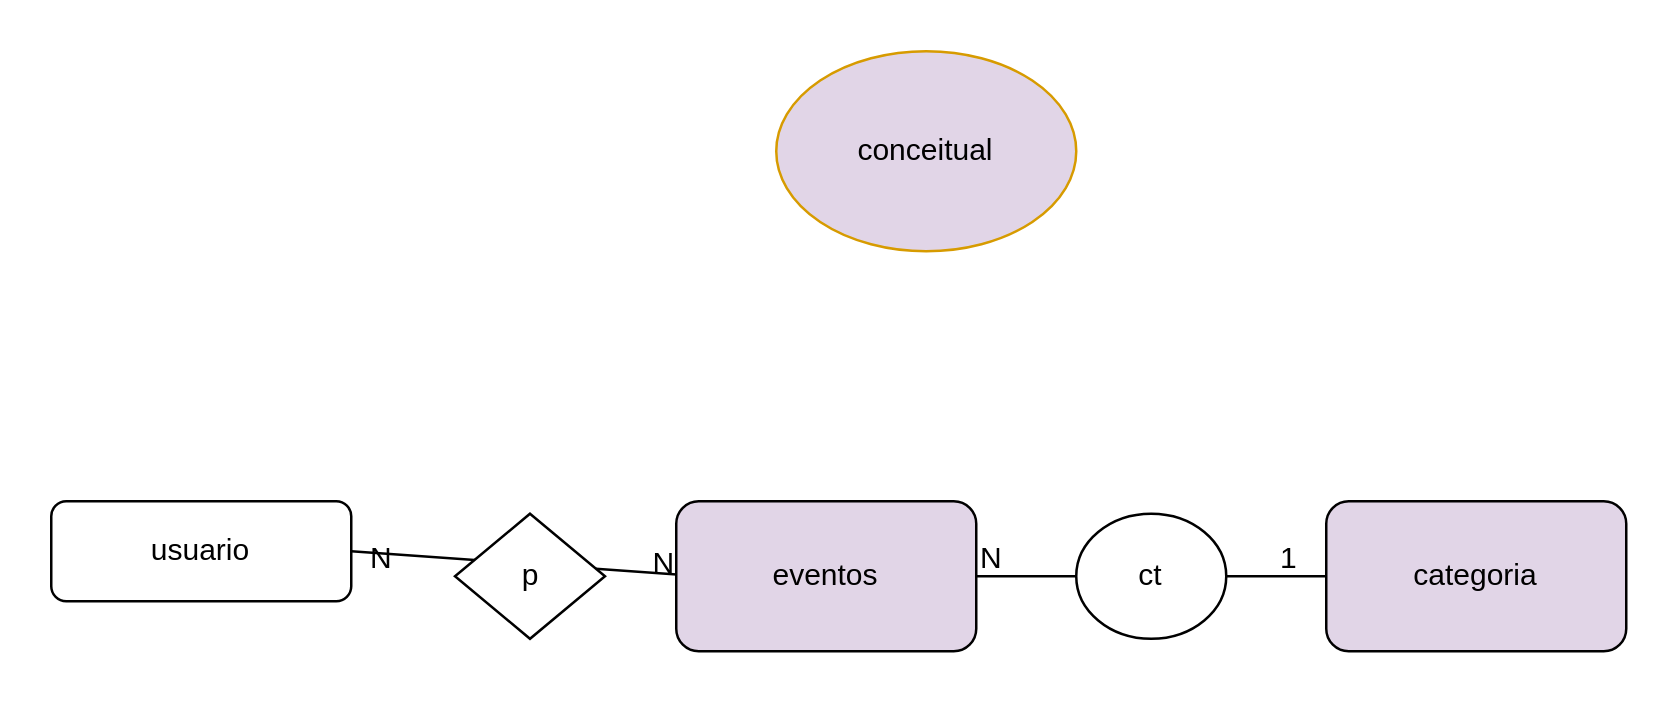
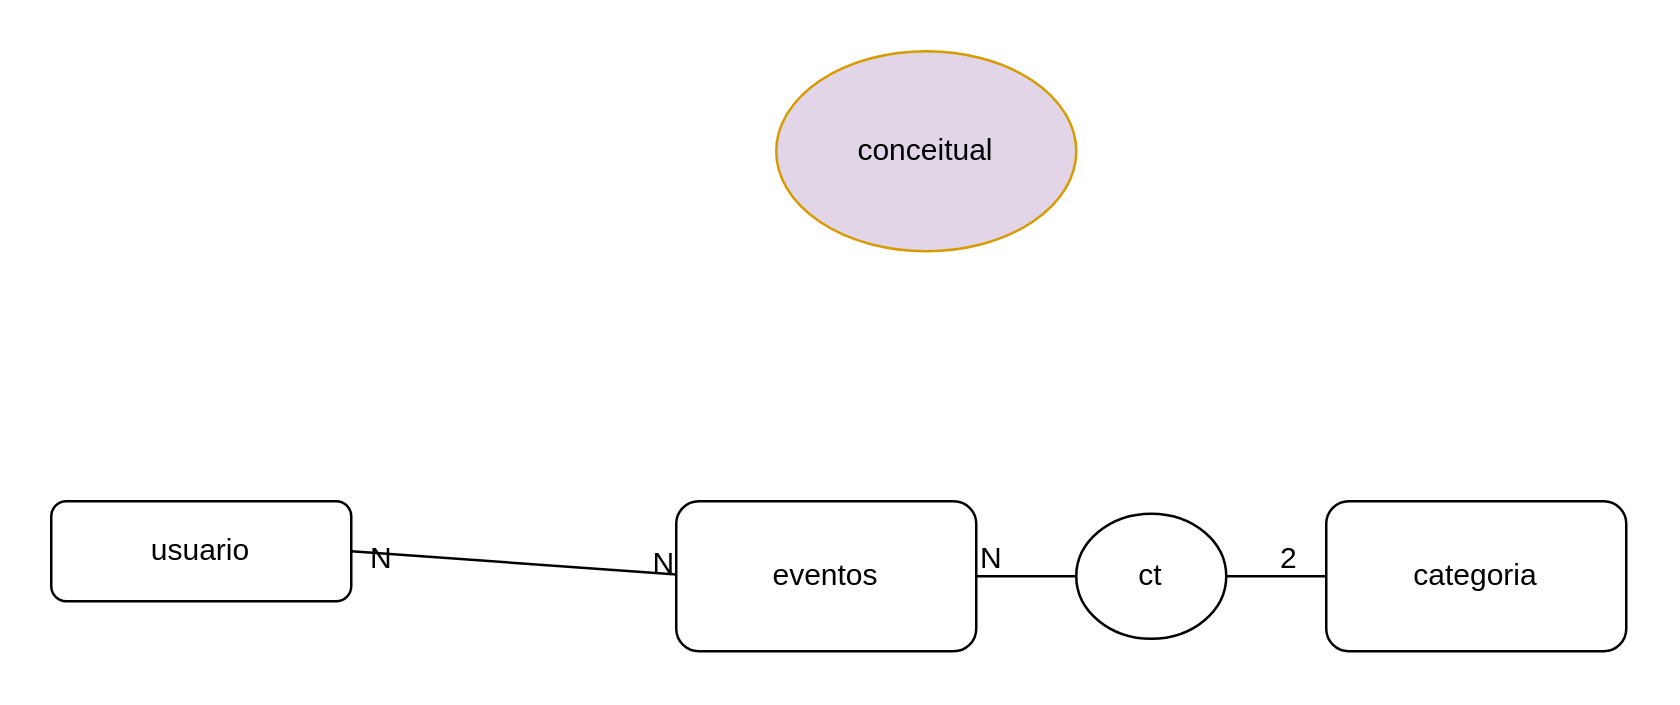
(1290, 559) -> (1290, 559)
(530, 576) -> none
(826, 576) -> (826, 576)
(1476, 576) -> (1476, 576)
